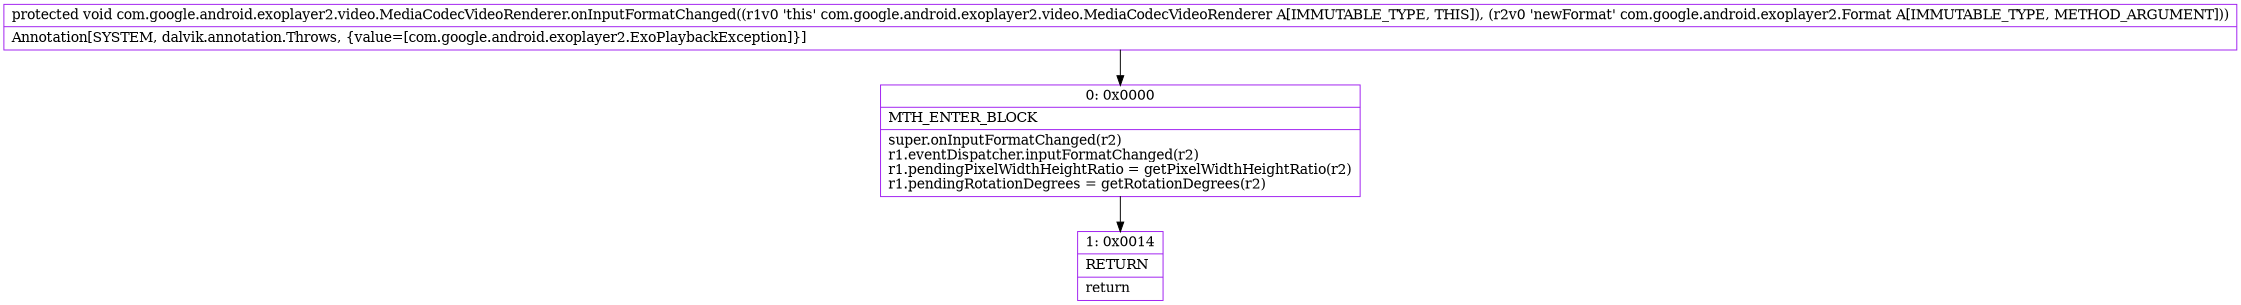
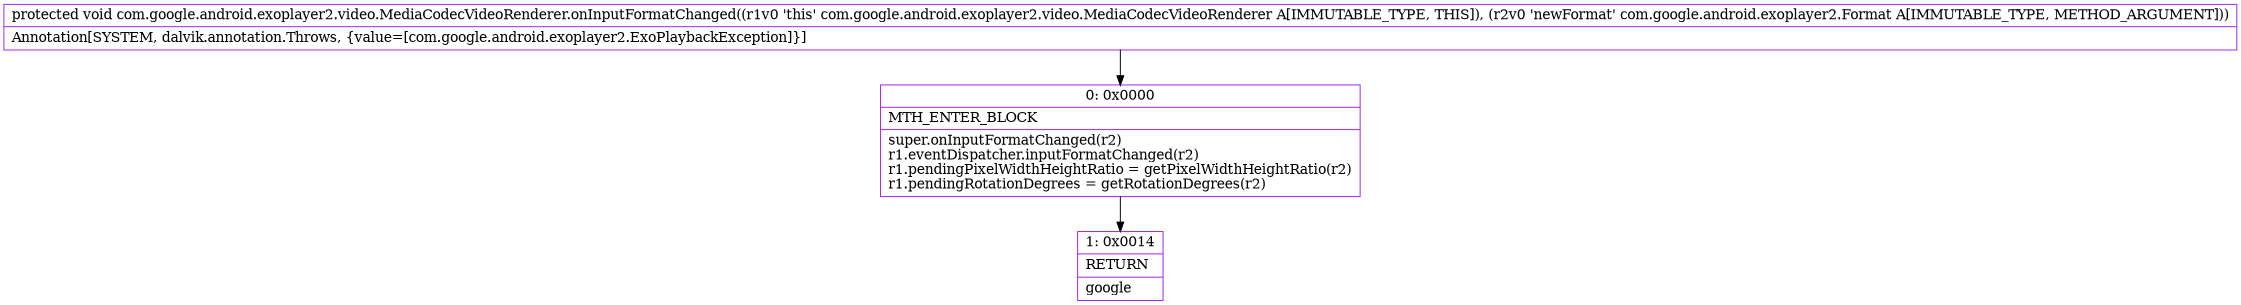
(1108, 288) -> (1109, 288)
